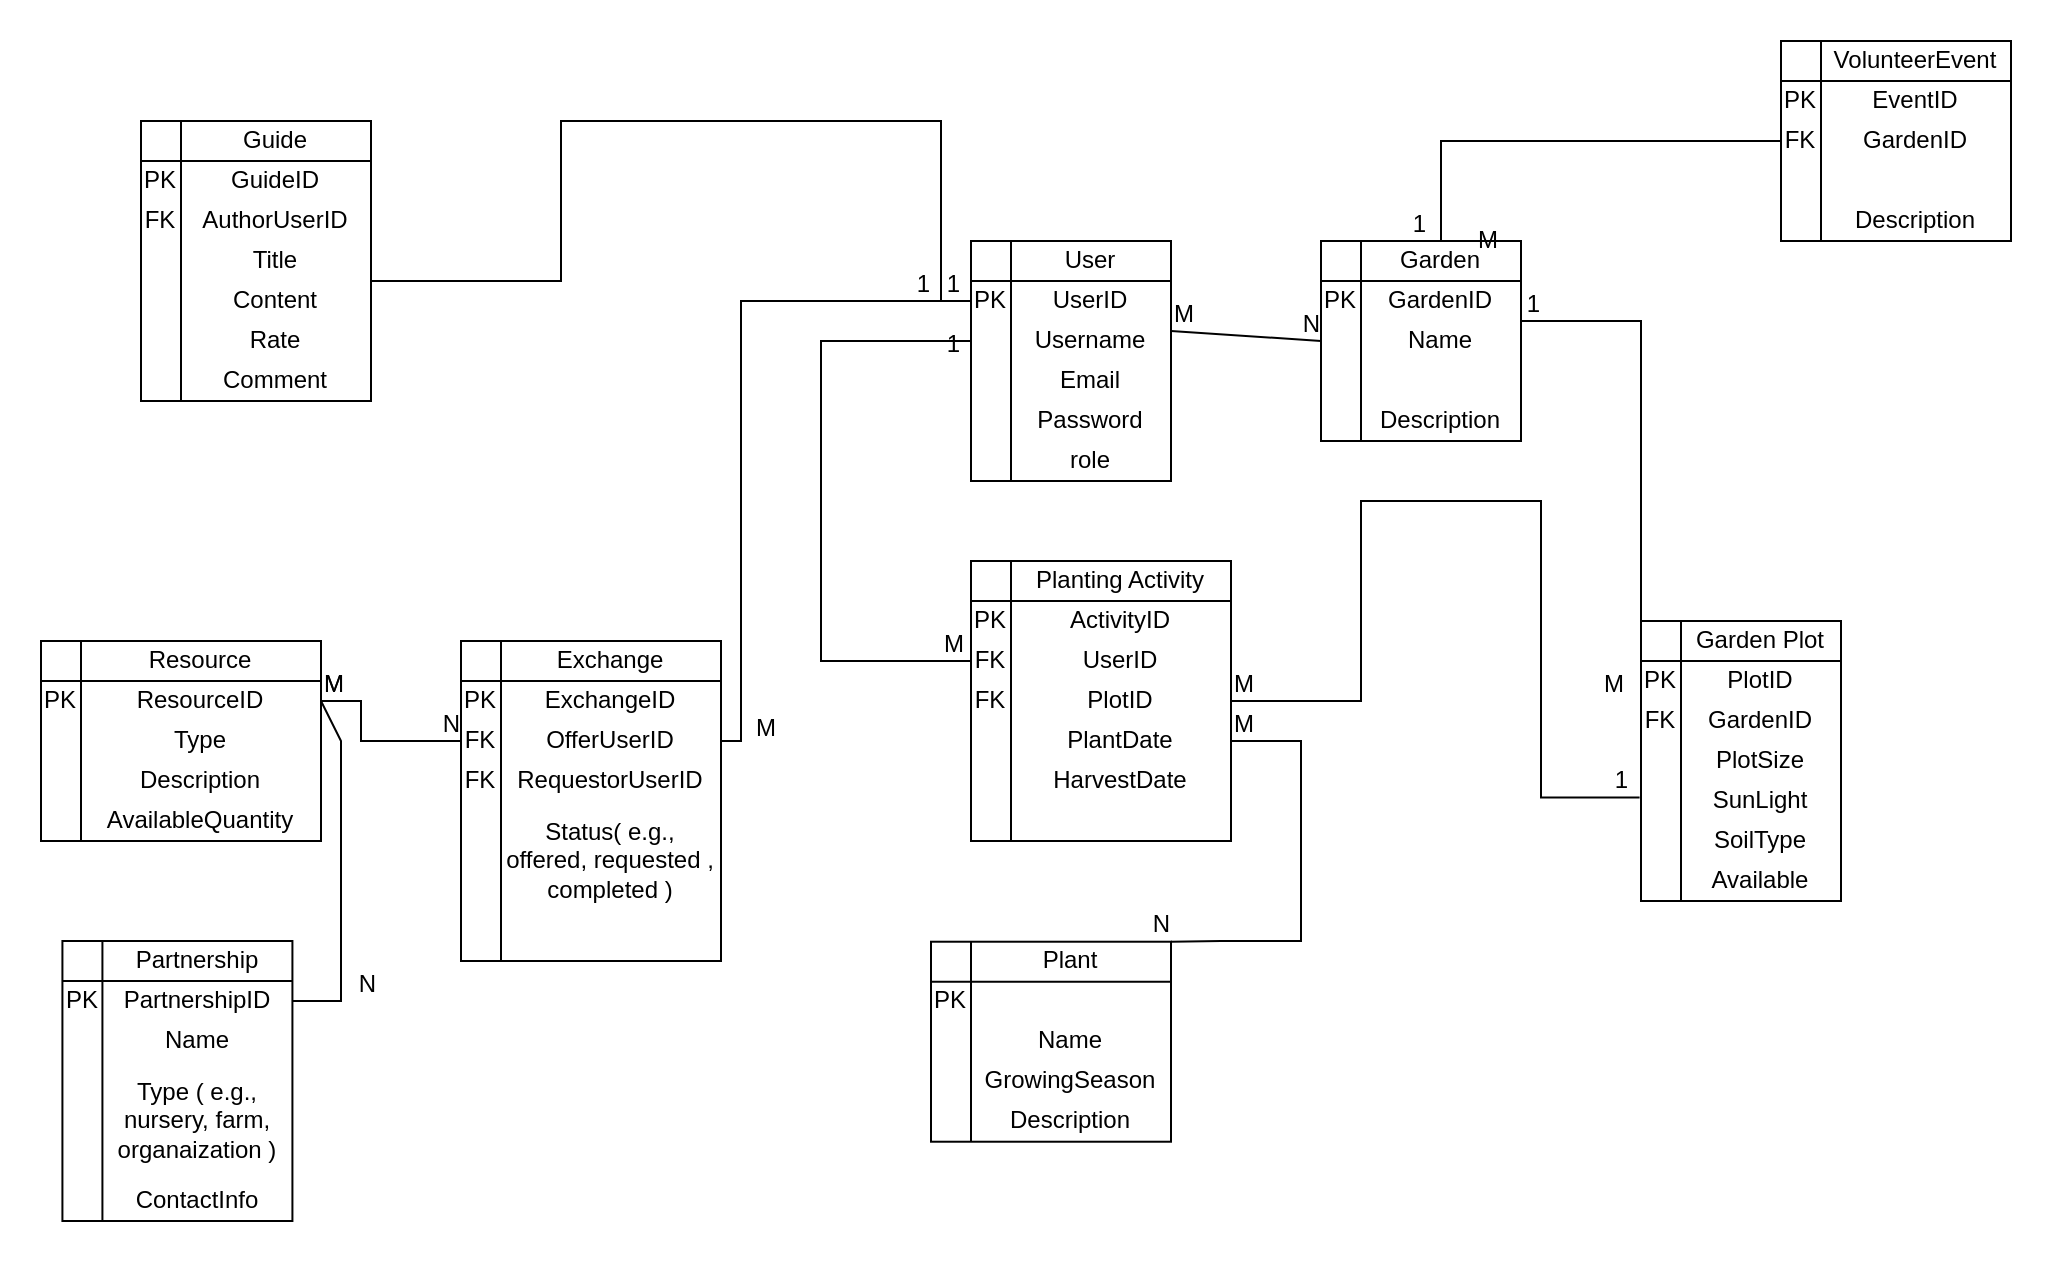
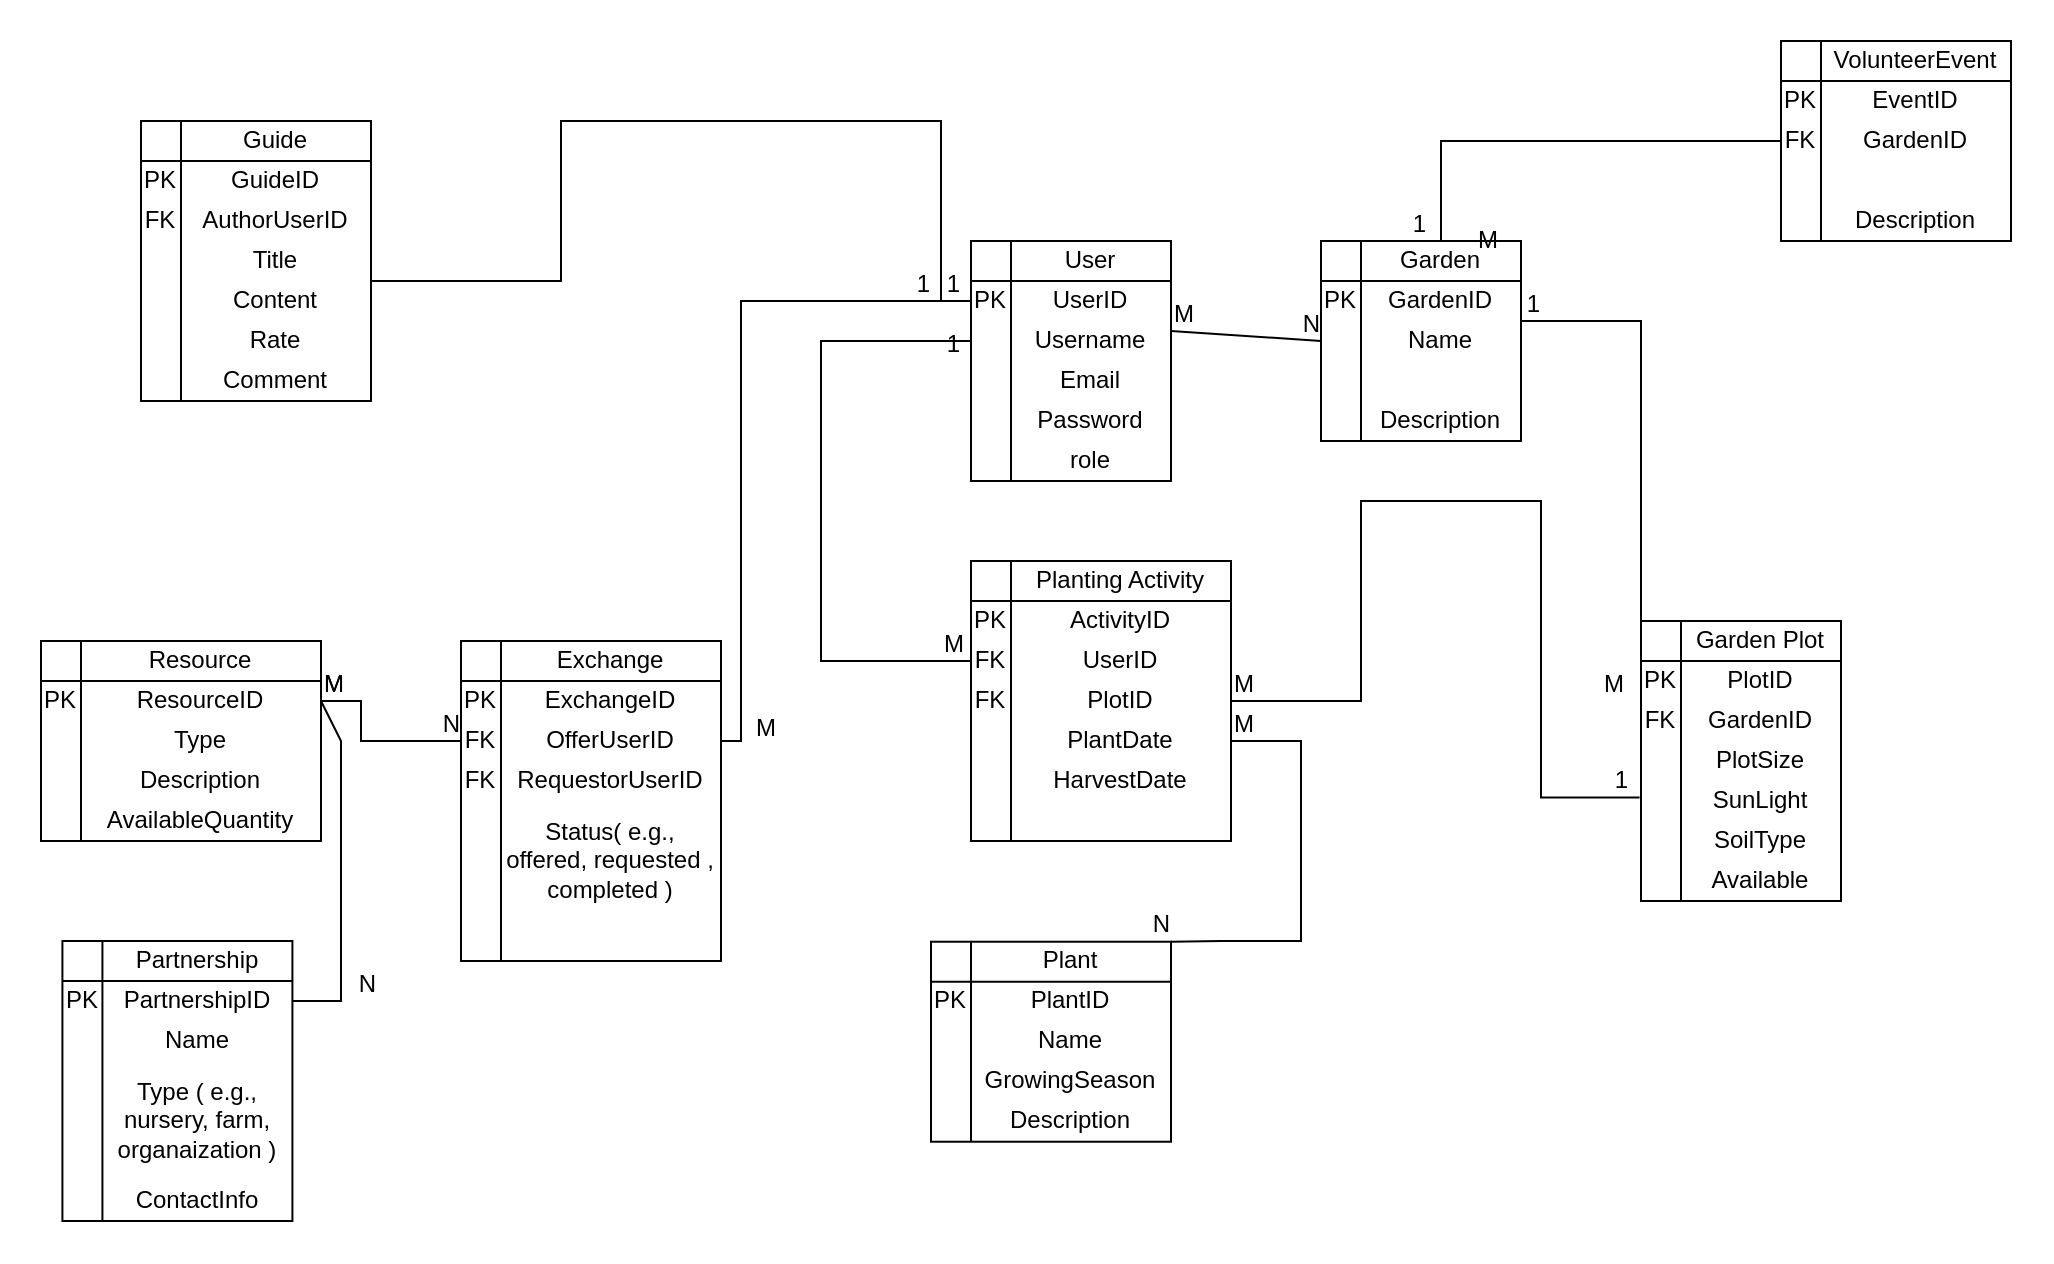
none -> (1071, 1002)
